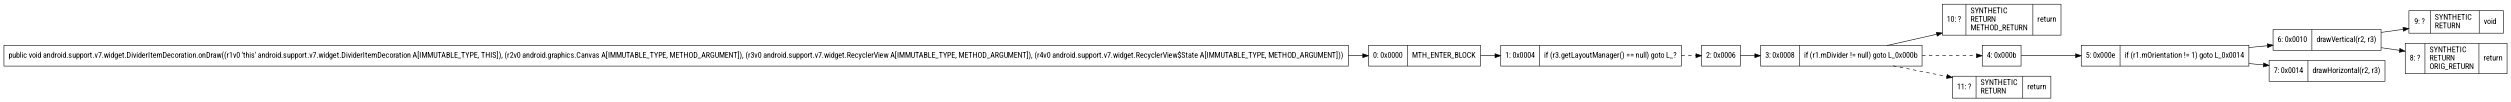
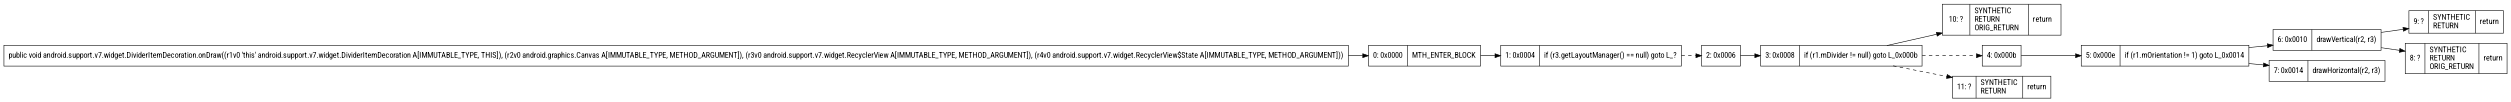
(2490, 22) -> (2489, 22)
(1999, 28) -> (1997, 28)
